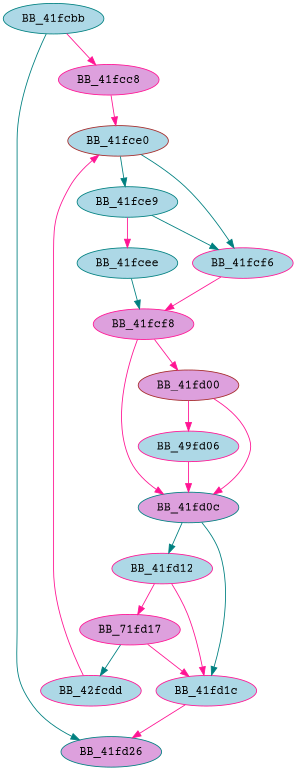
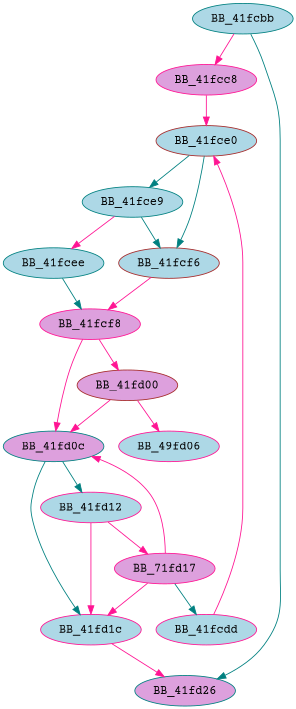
(243, 263) -> (169, 263)
(189, 473) -> (150, 494)
(91, 691) -> (206, 630)
